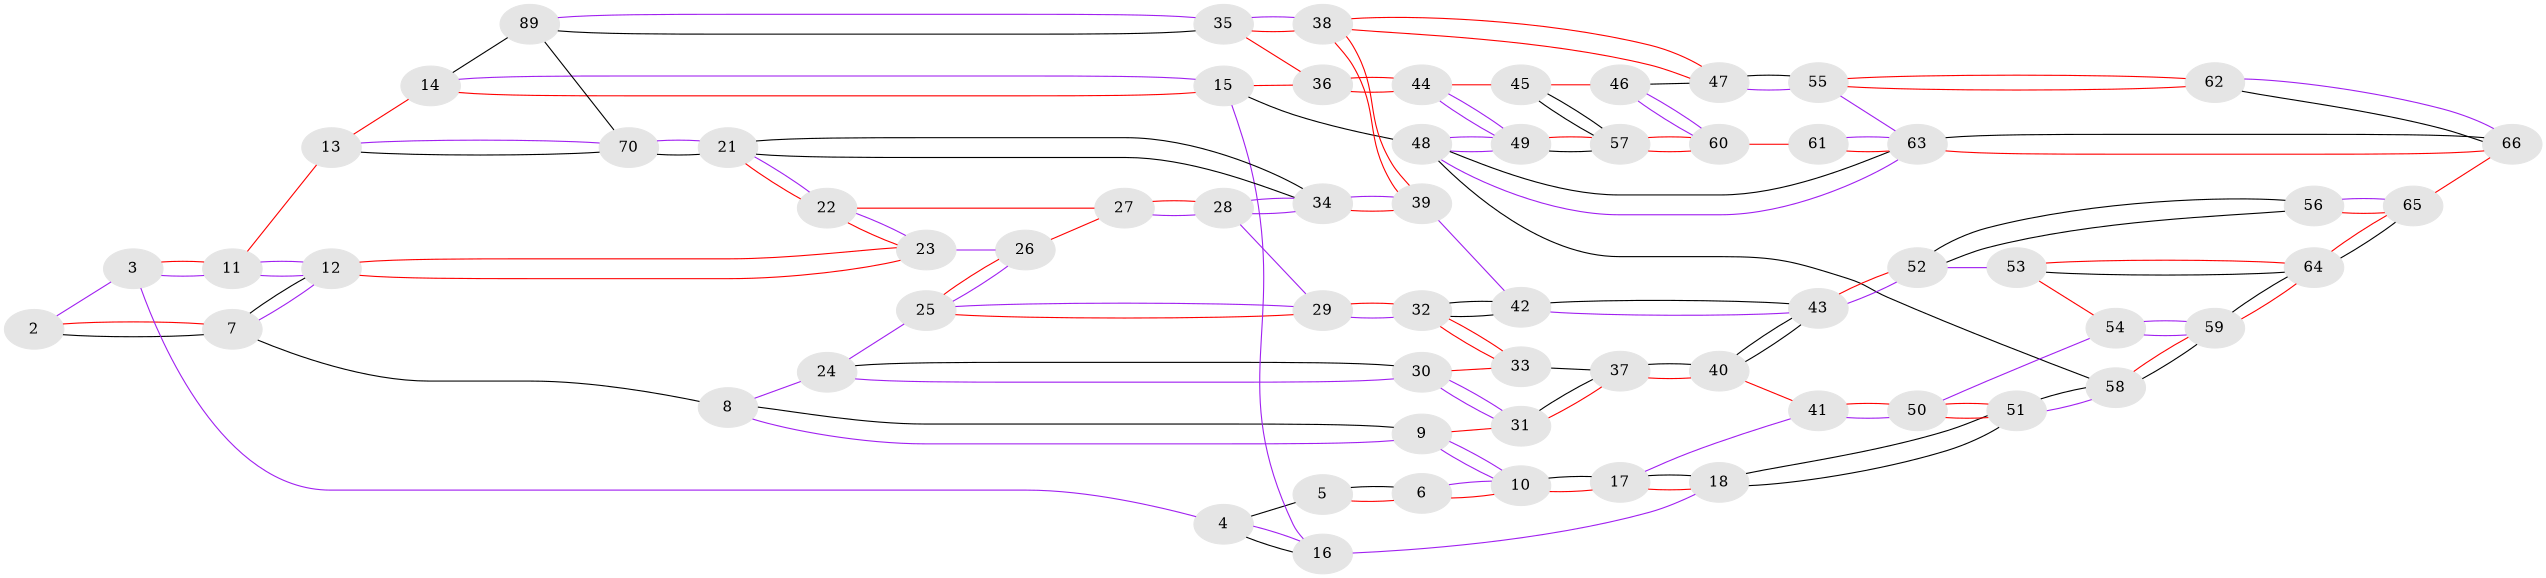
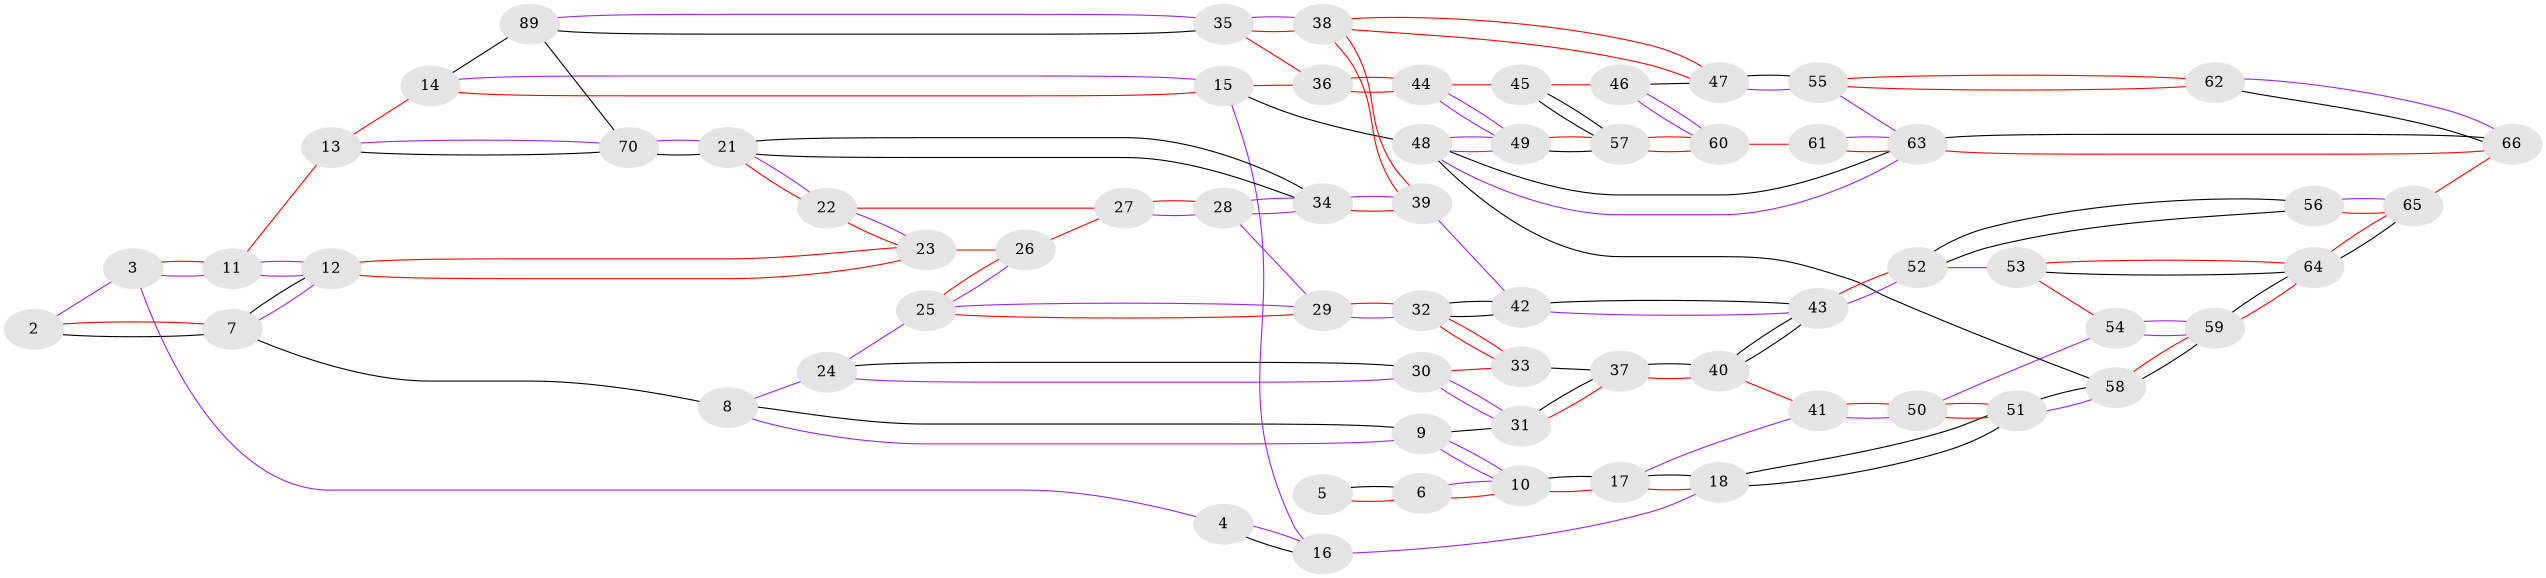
(976, 250) -> (976, 250)
(1471, 430) -> (1471, 430)
(1273, 509) -> none
